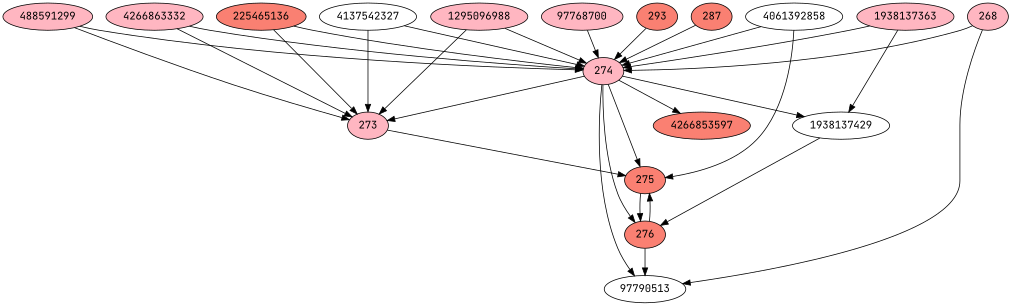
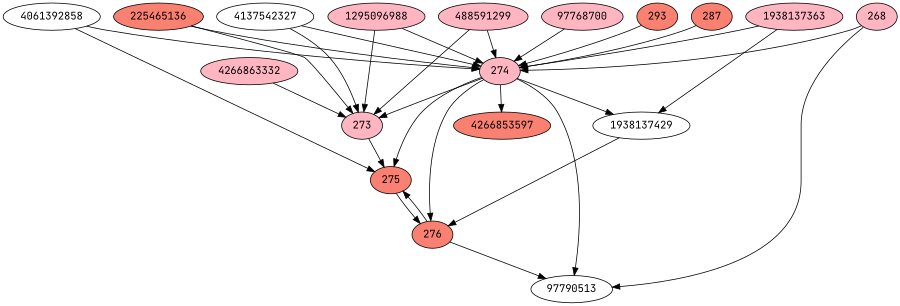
(382, 53) -> none
